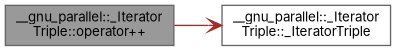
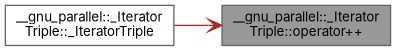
(191, 25) -> (191, 25)
